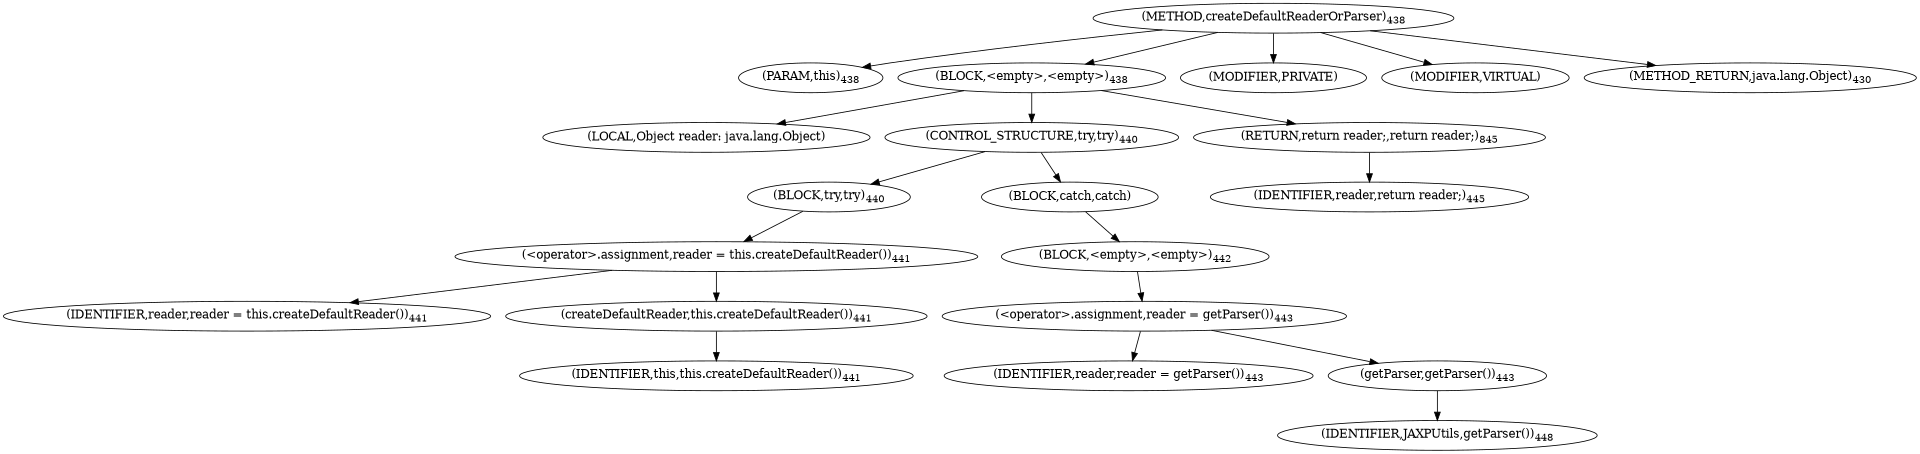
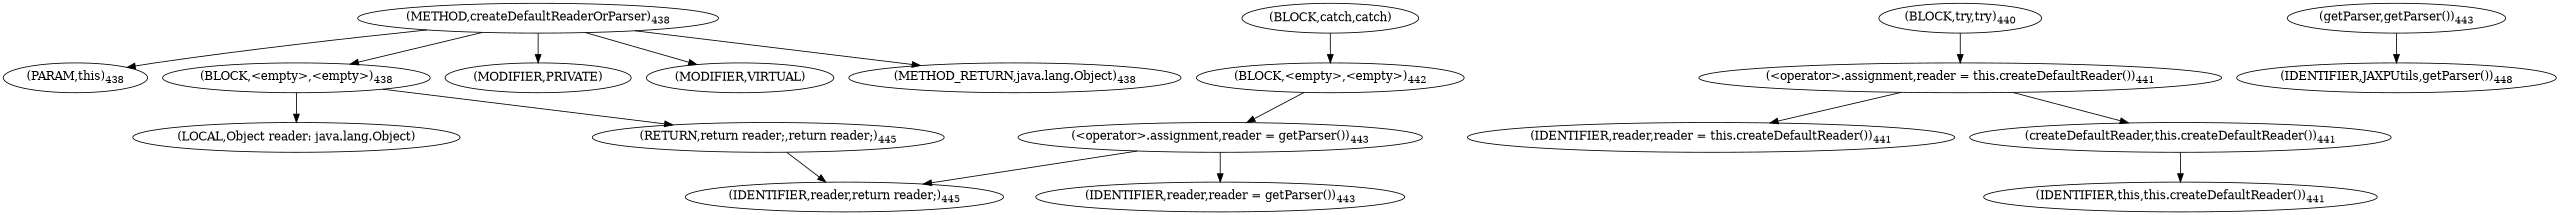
(1862, 77) -> (1127, 77)
(1489, 136) -> (887, 136)
(1032, 137) -> none
(1291, 346) -> (1034, 167)
